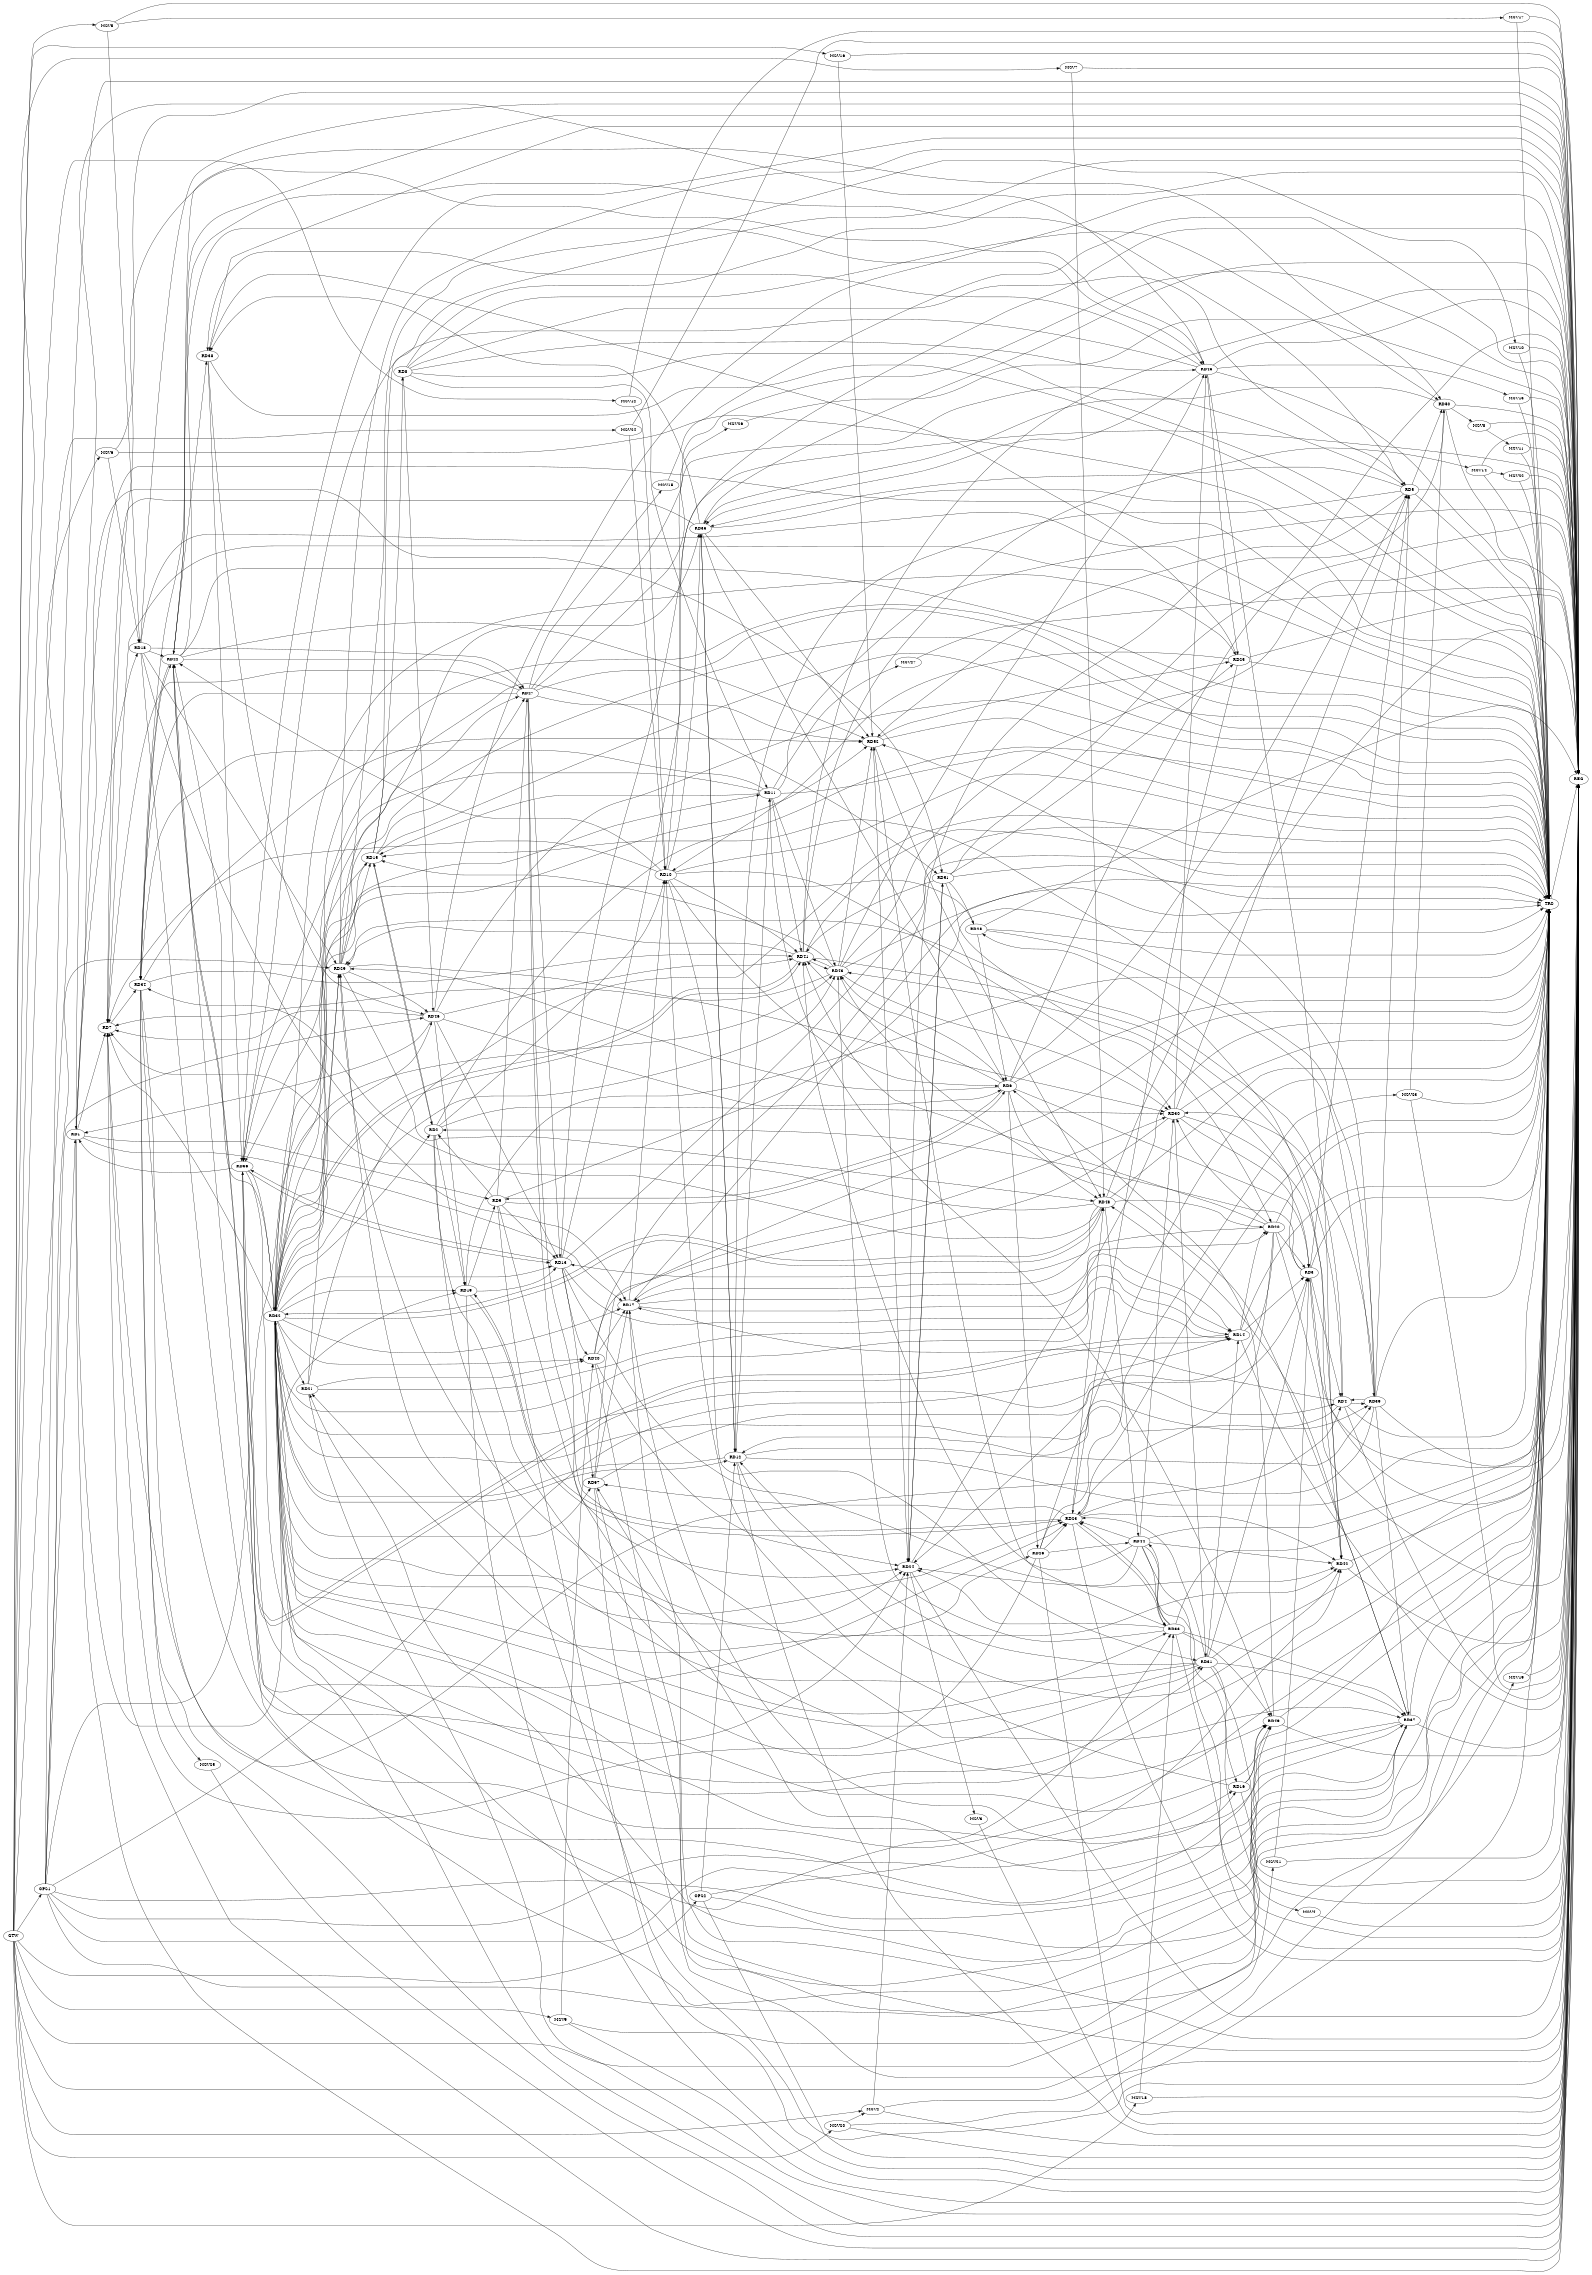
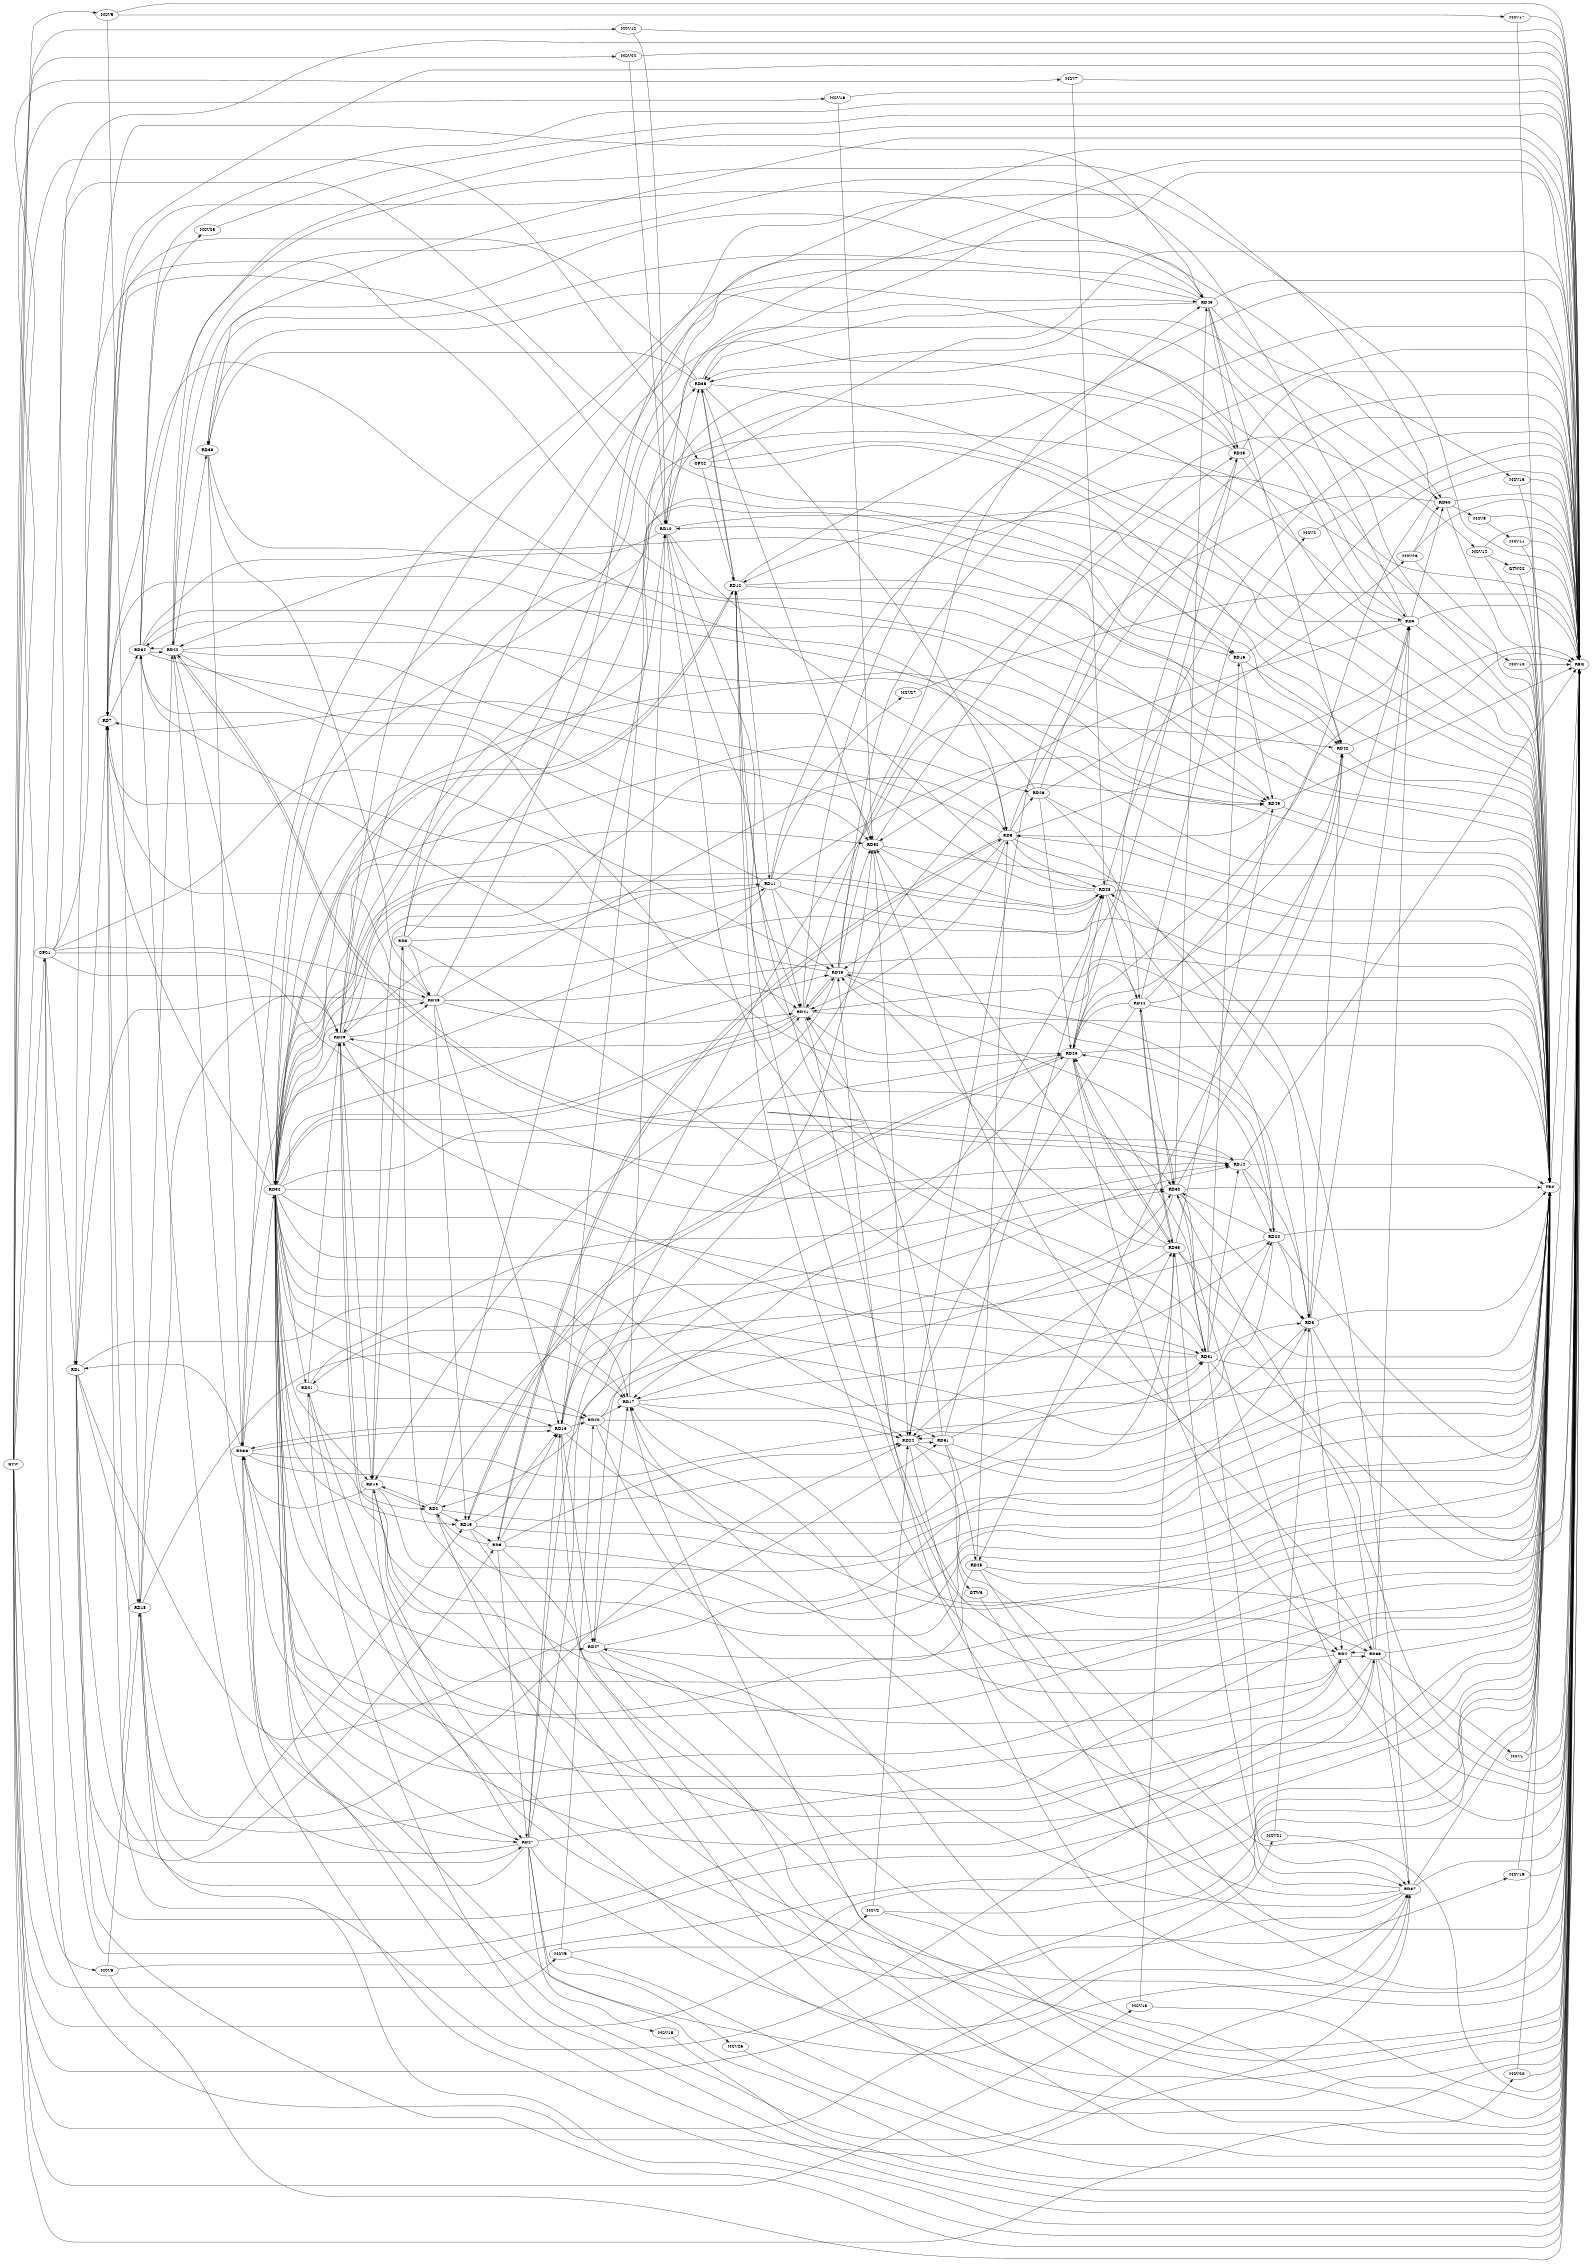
(1516, 476) -> (1517, 569)
(315, 1212) -> (288, 1112)
(945, 1307) -> (921, 1402)
(594, 1483) -> (594, 1647)
none -> (1517, 1757)
(976, 1819) -> (976, 1593)
(854, 2118) -> none
